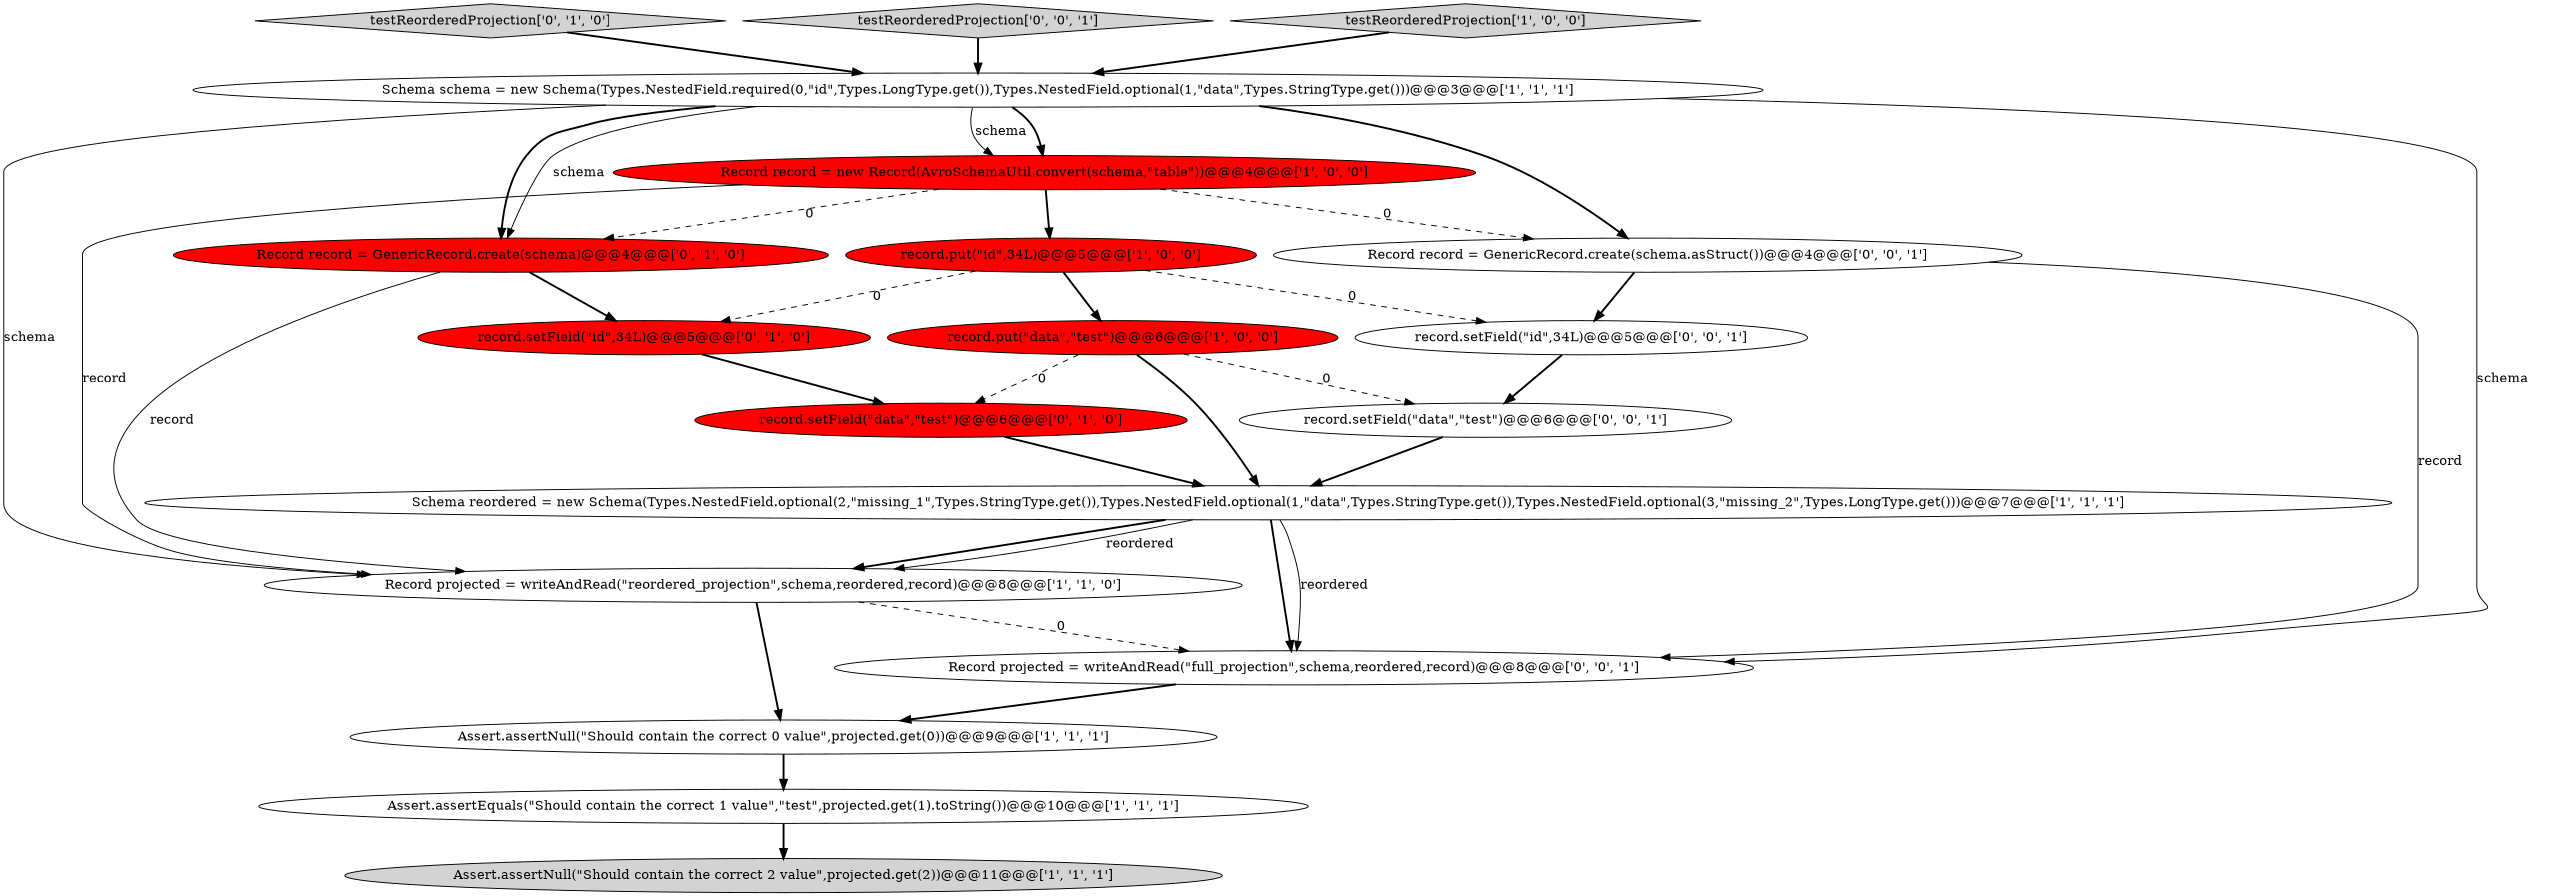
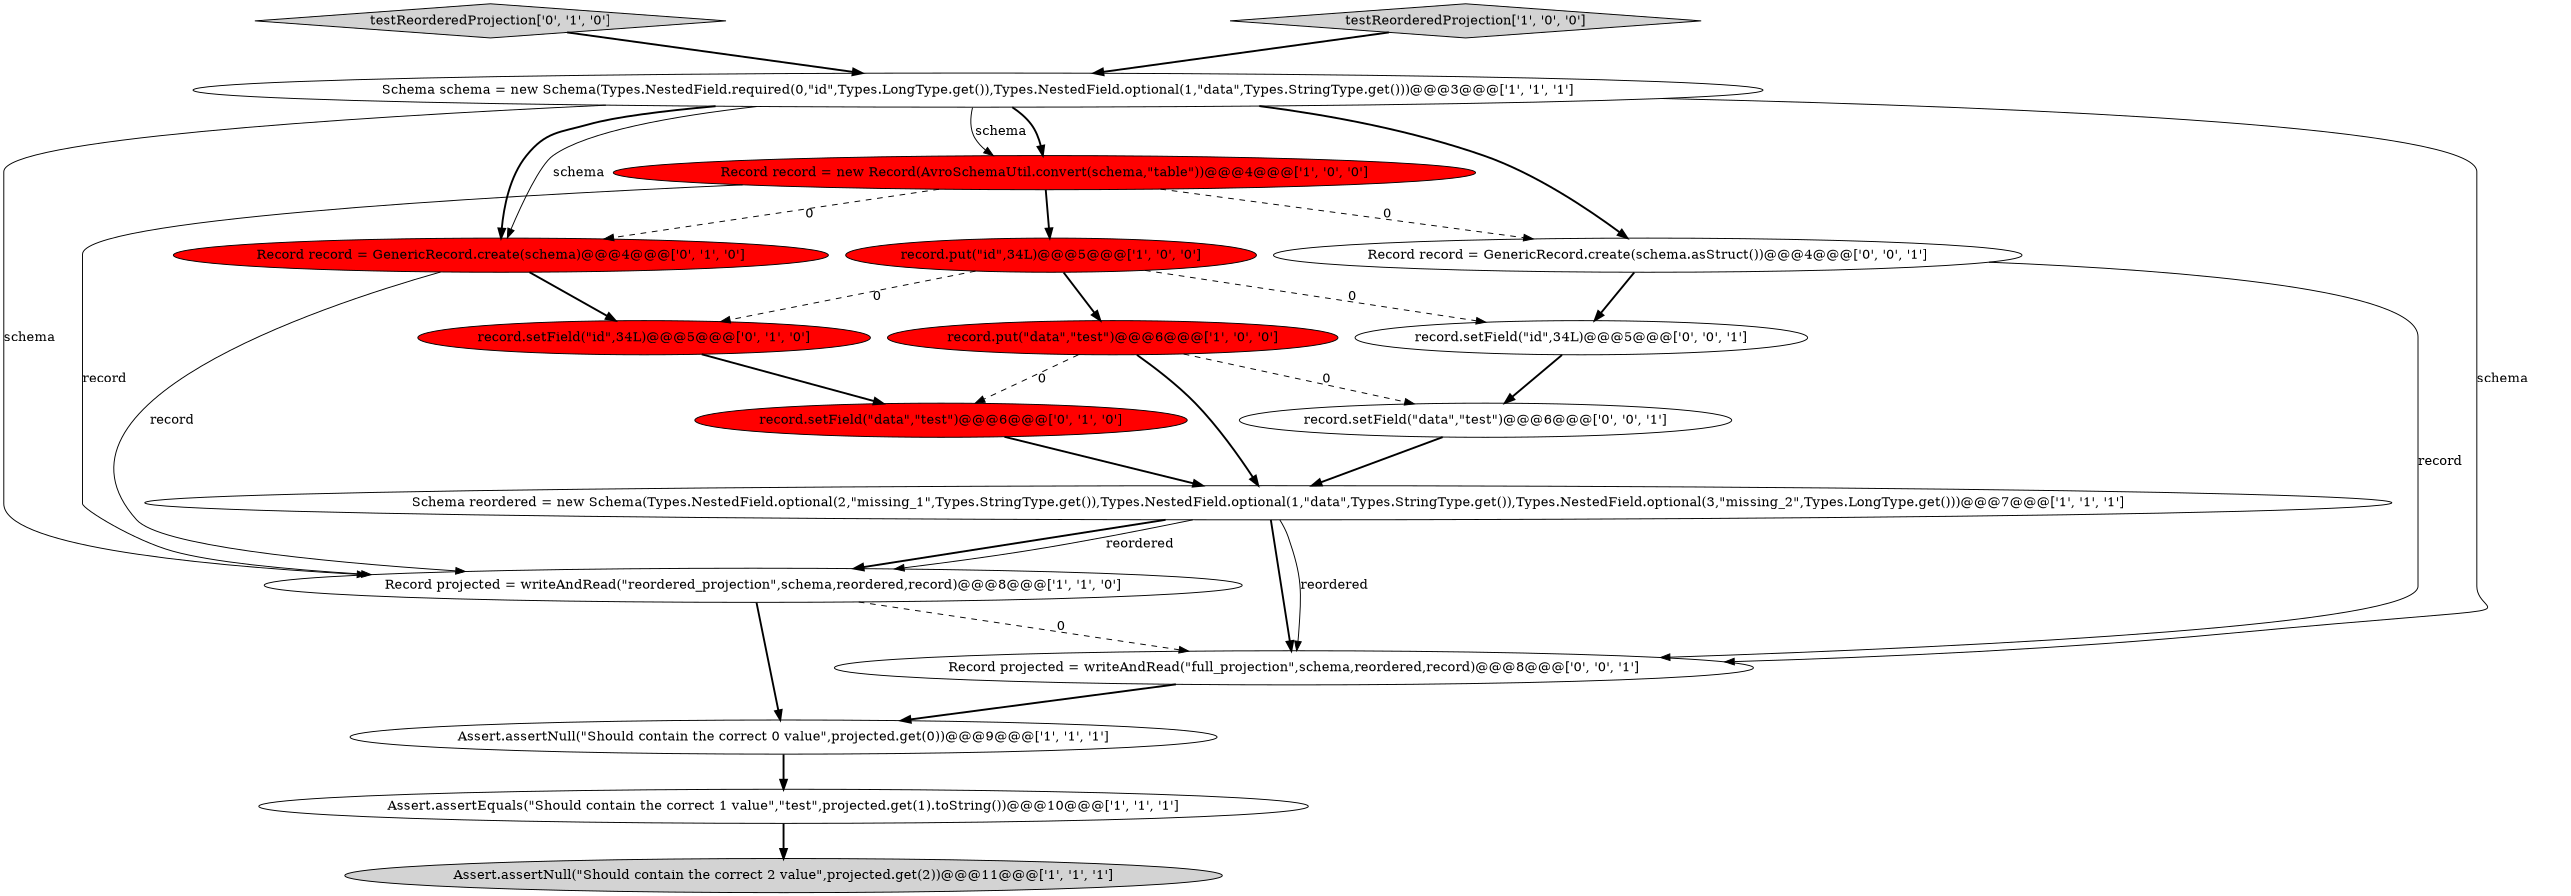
(978, 21) -> none
